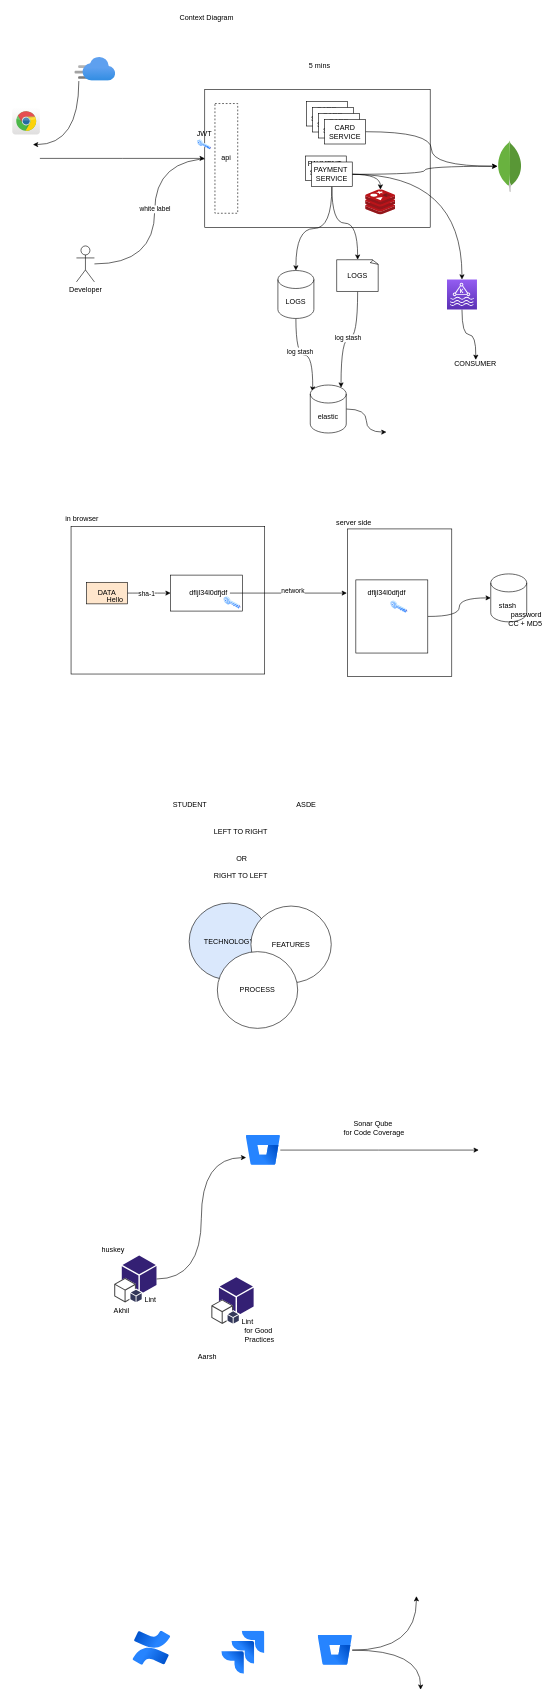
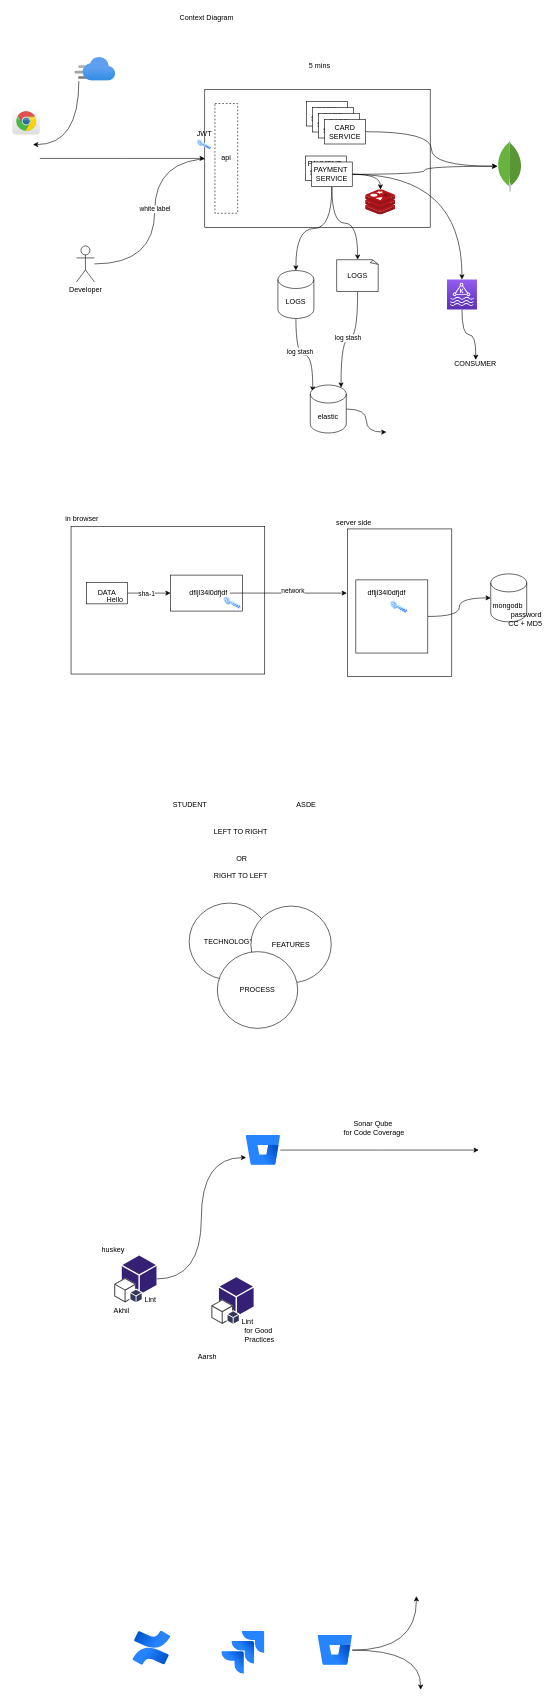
(107, 593) -> (107, 593)
(509, 606) -> (509, 606)
(230, 942) -> (230, 942)
